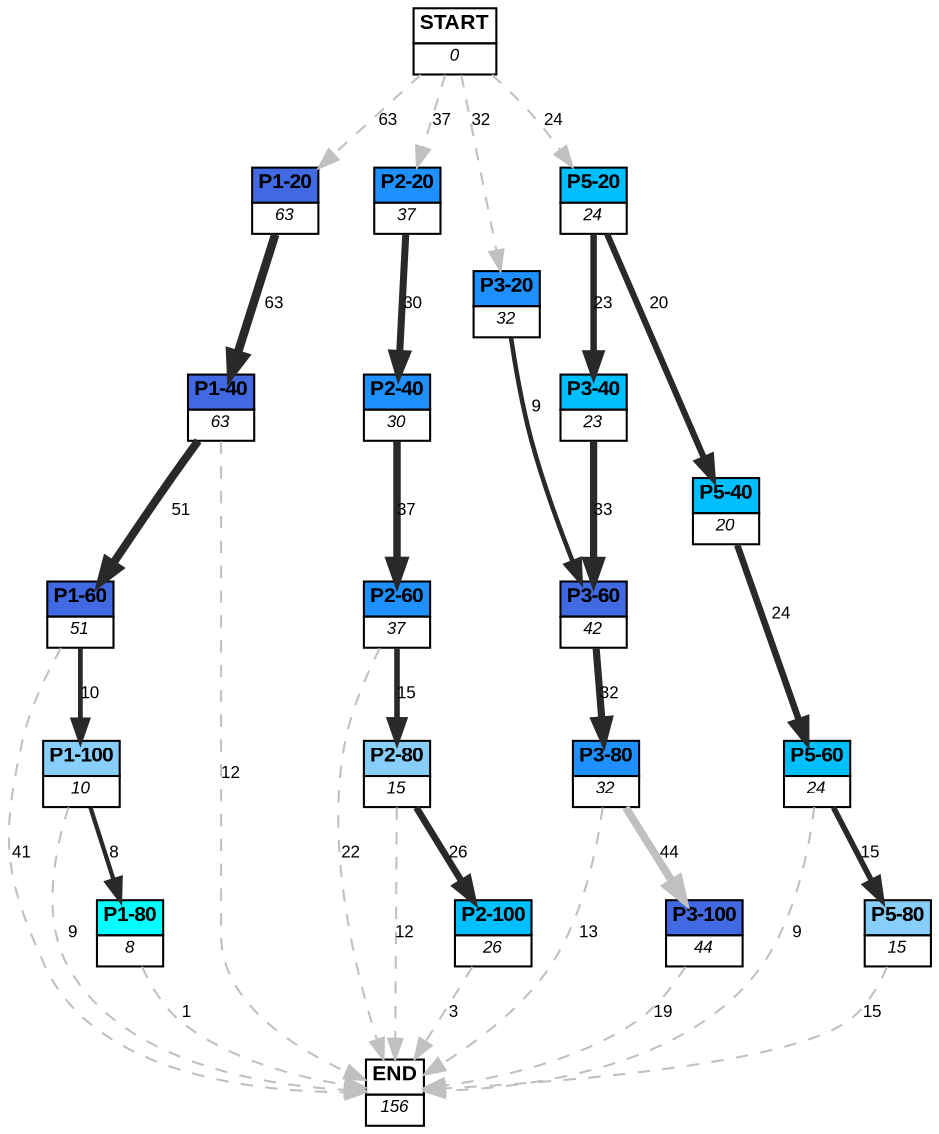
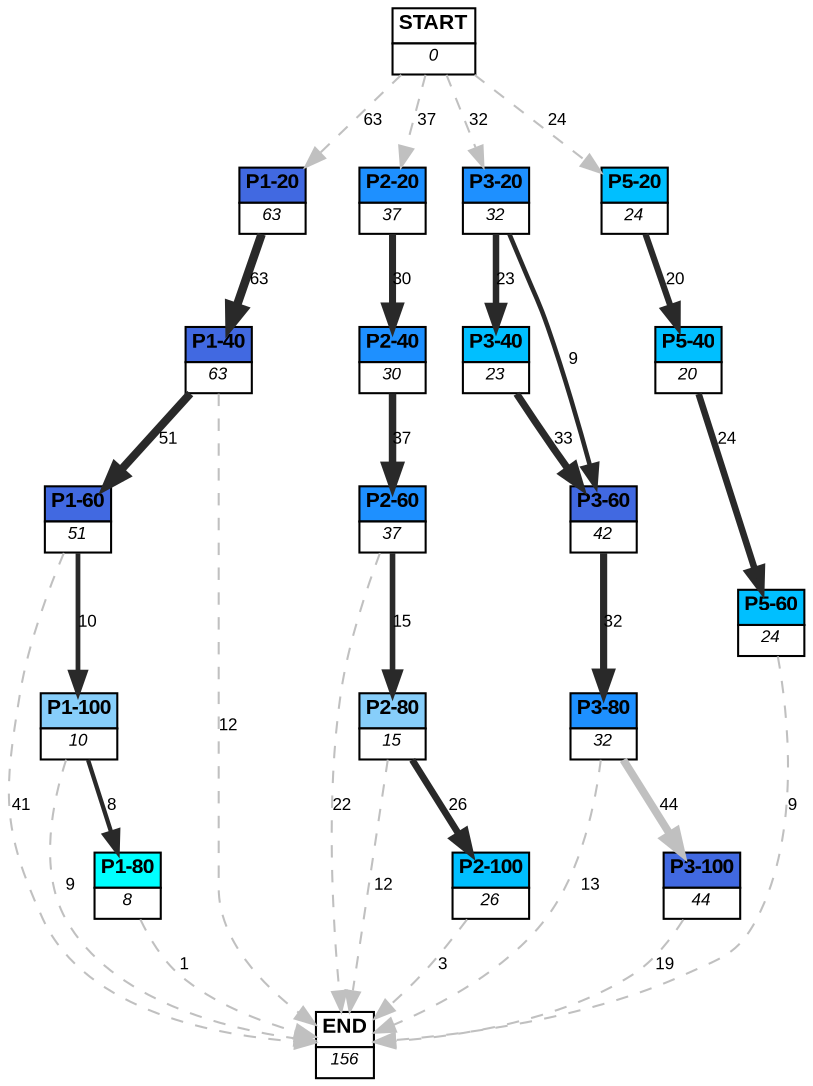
(594, 294) -> (496, 270)
(898, 933) -> none
